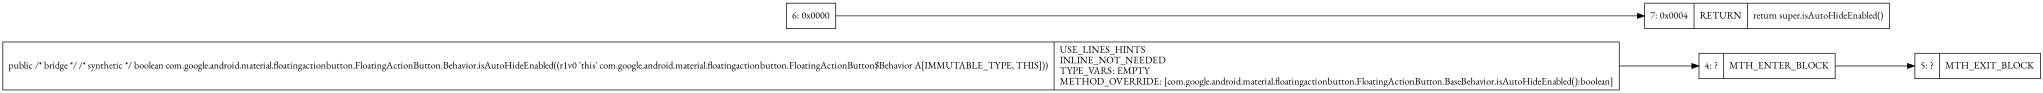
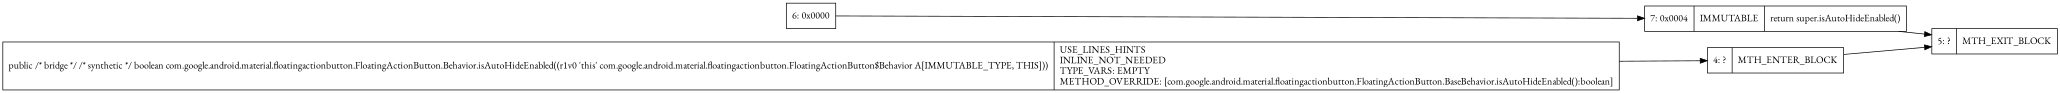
(1721, 16) -> (1729, 18)
none -> (1912, 33)
